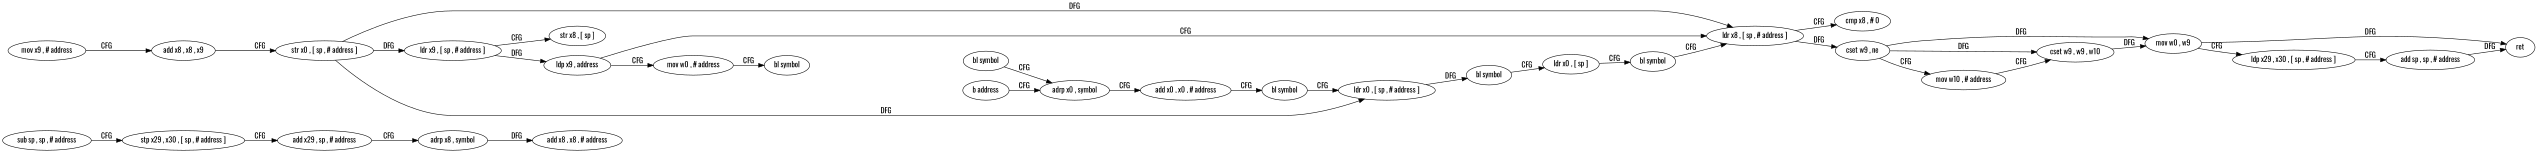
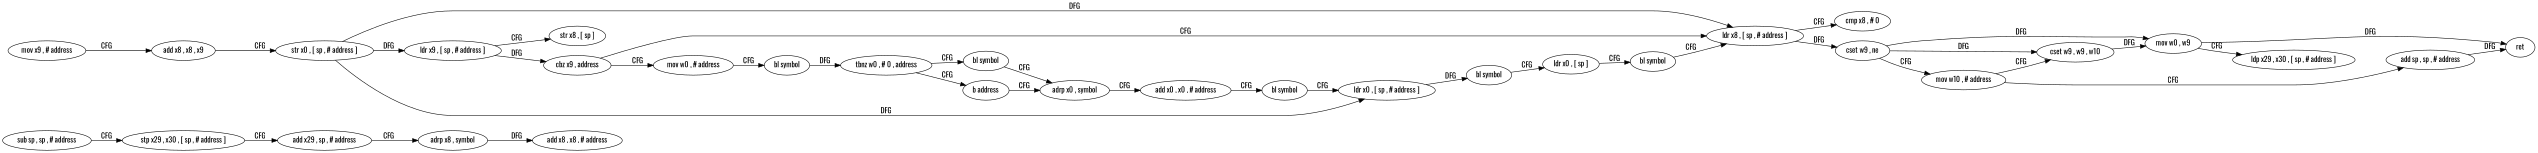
(2368, 60) -> (2202, 85)
(577, 65) -> (577, 65)
none -> (886, 65)
